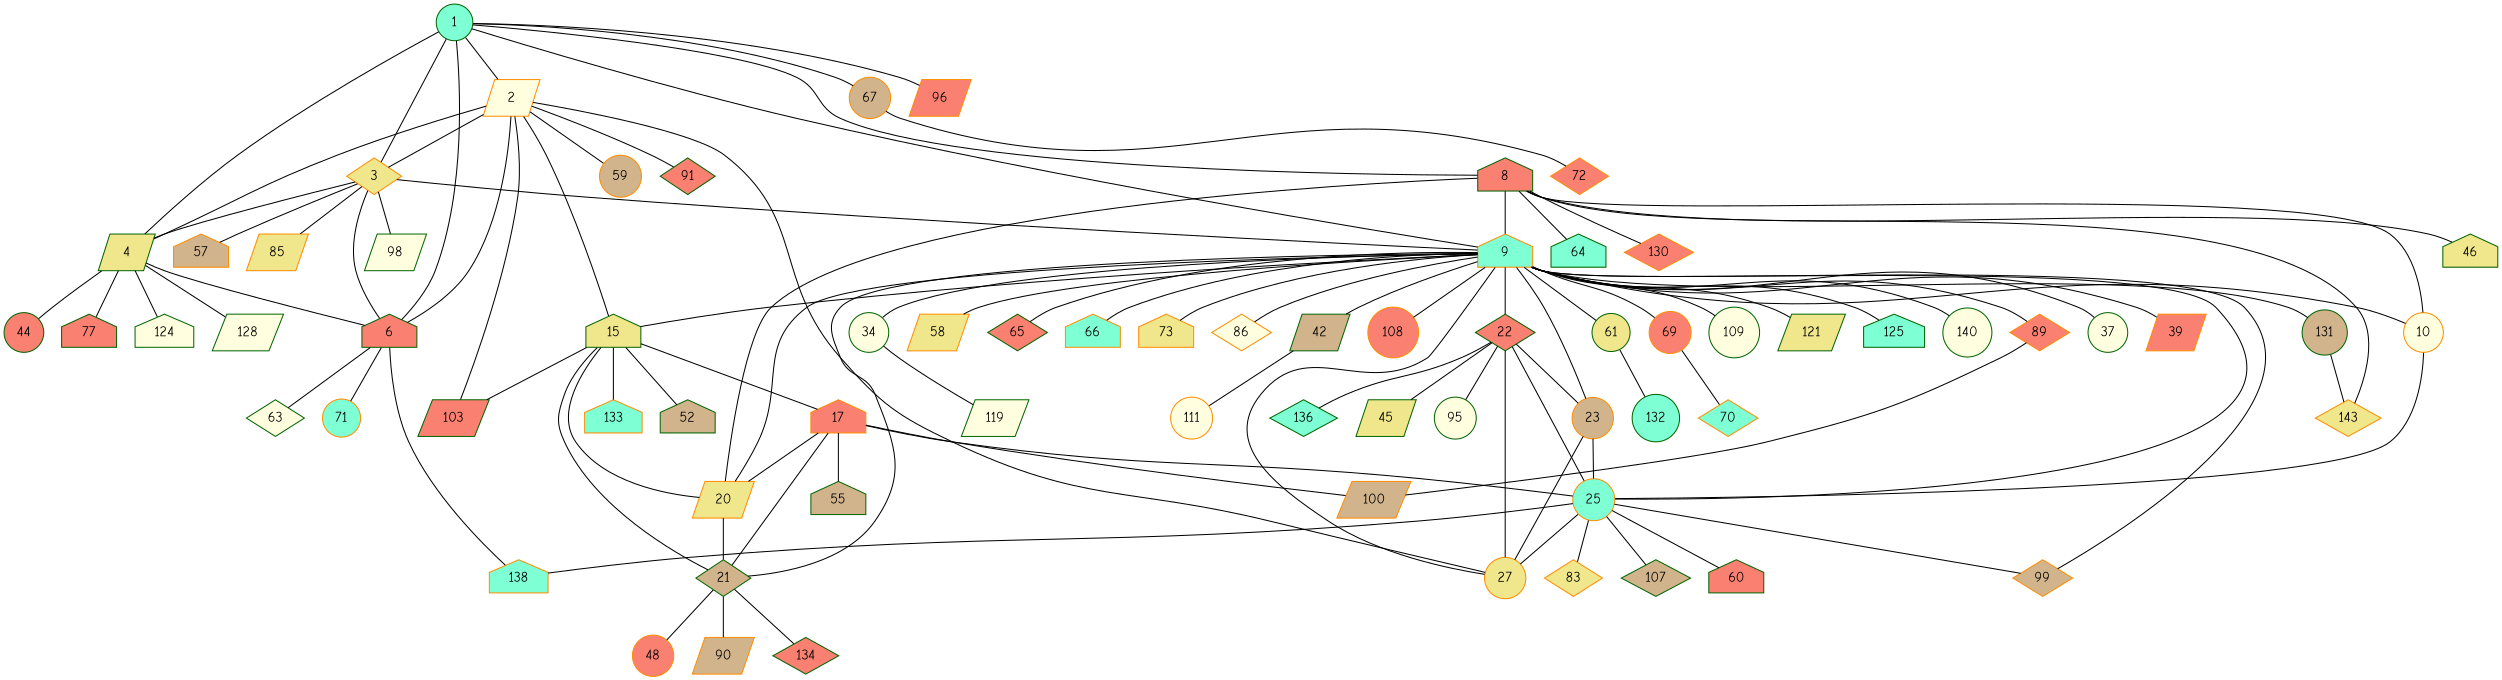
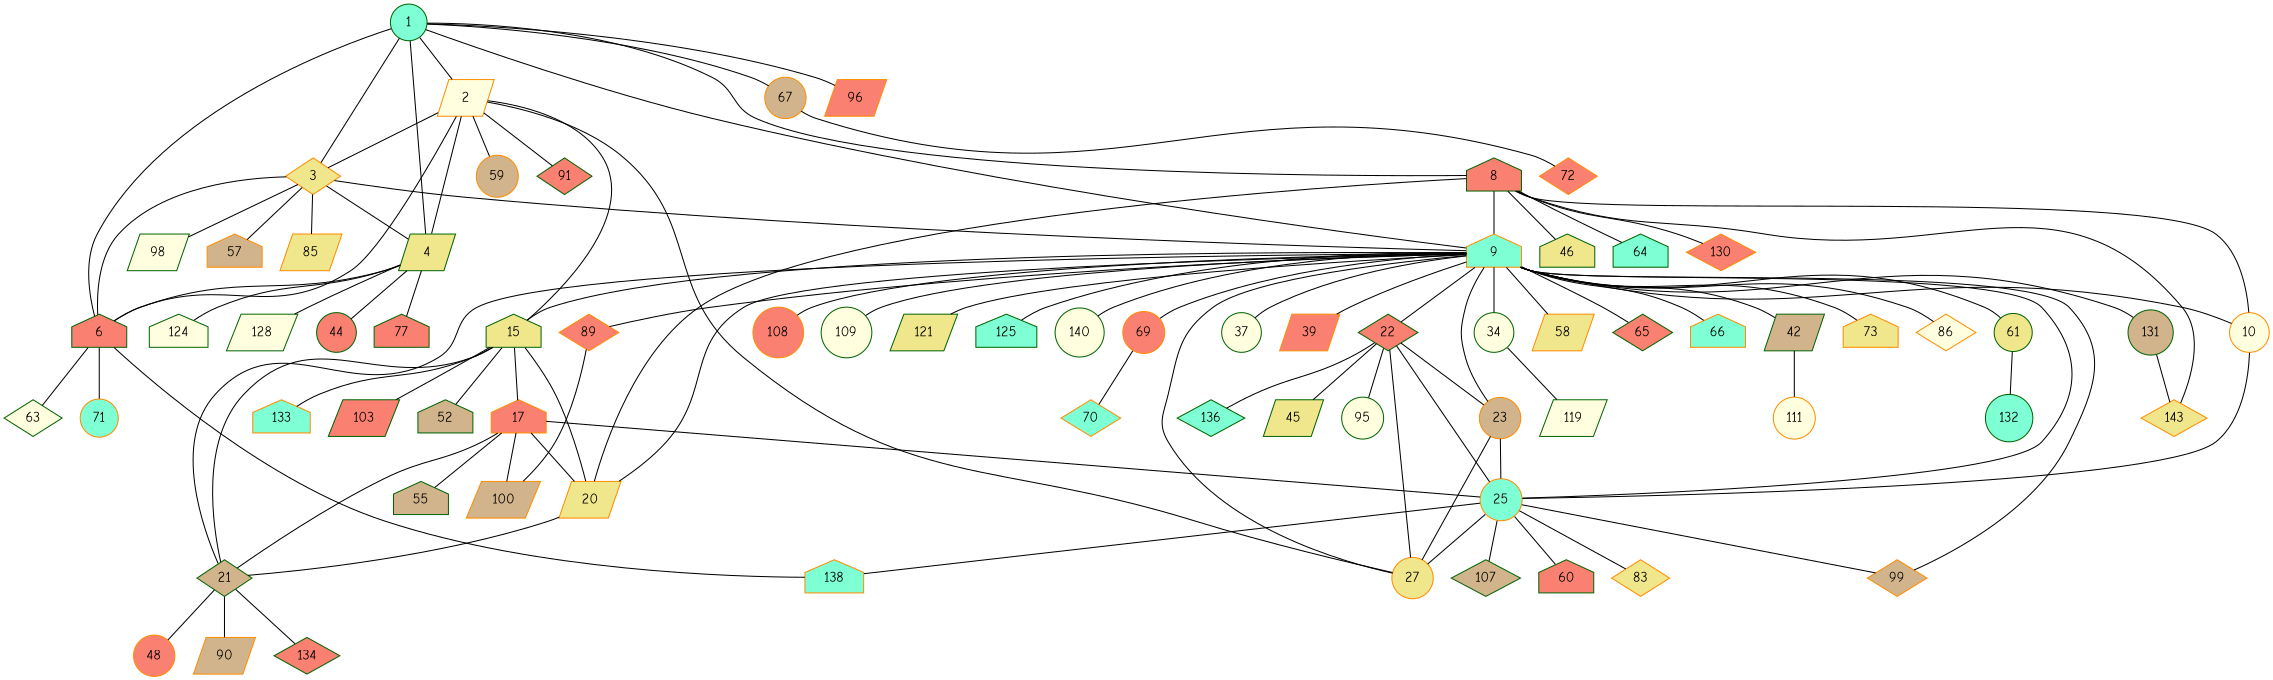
(505, 261) -> none
